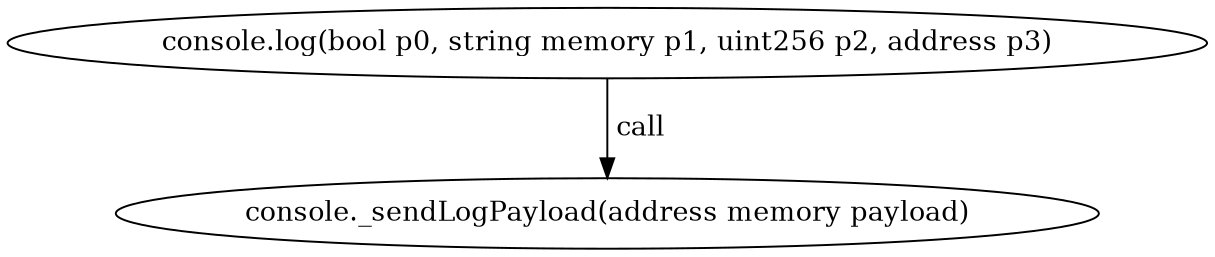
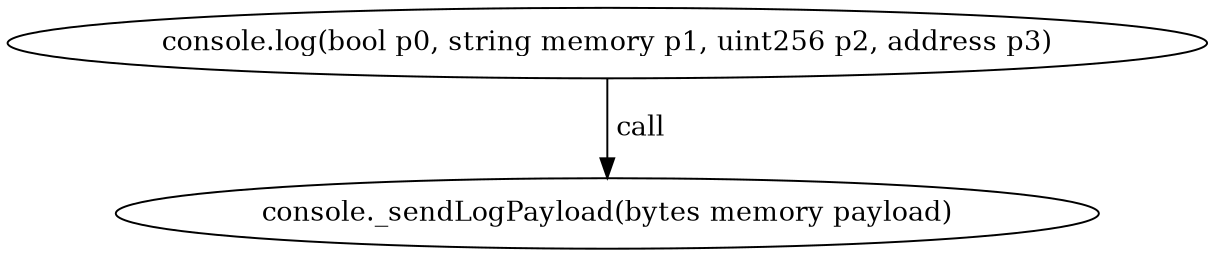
(607, 213) -> (607, 213)
